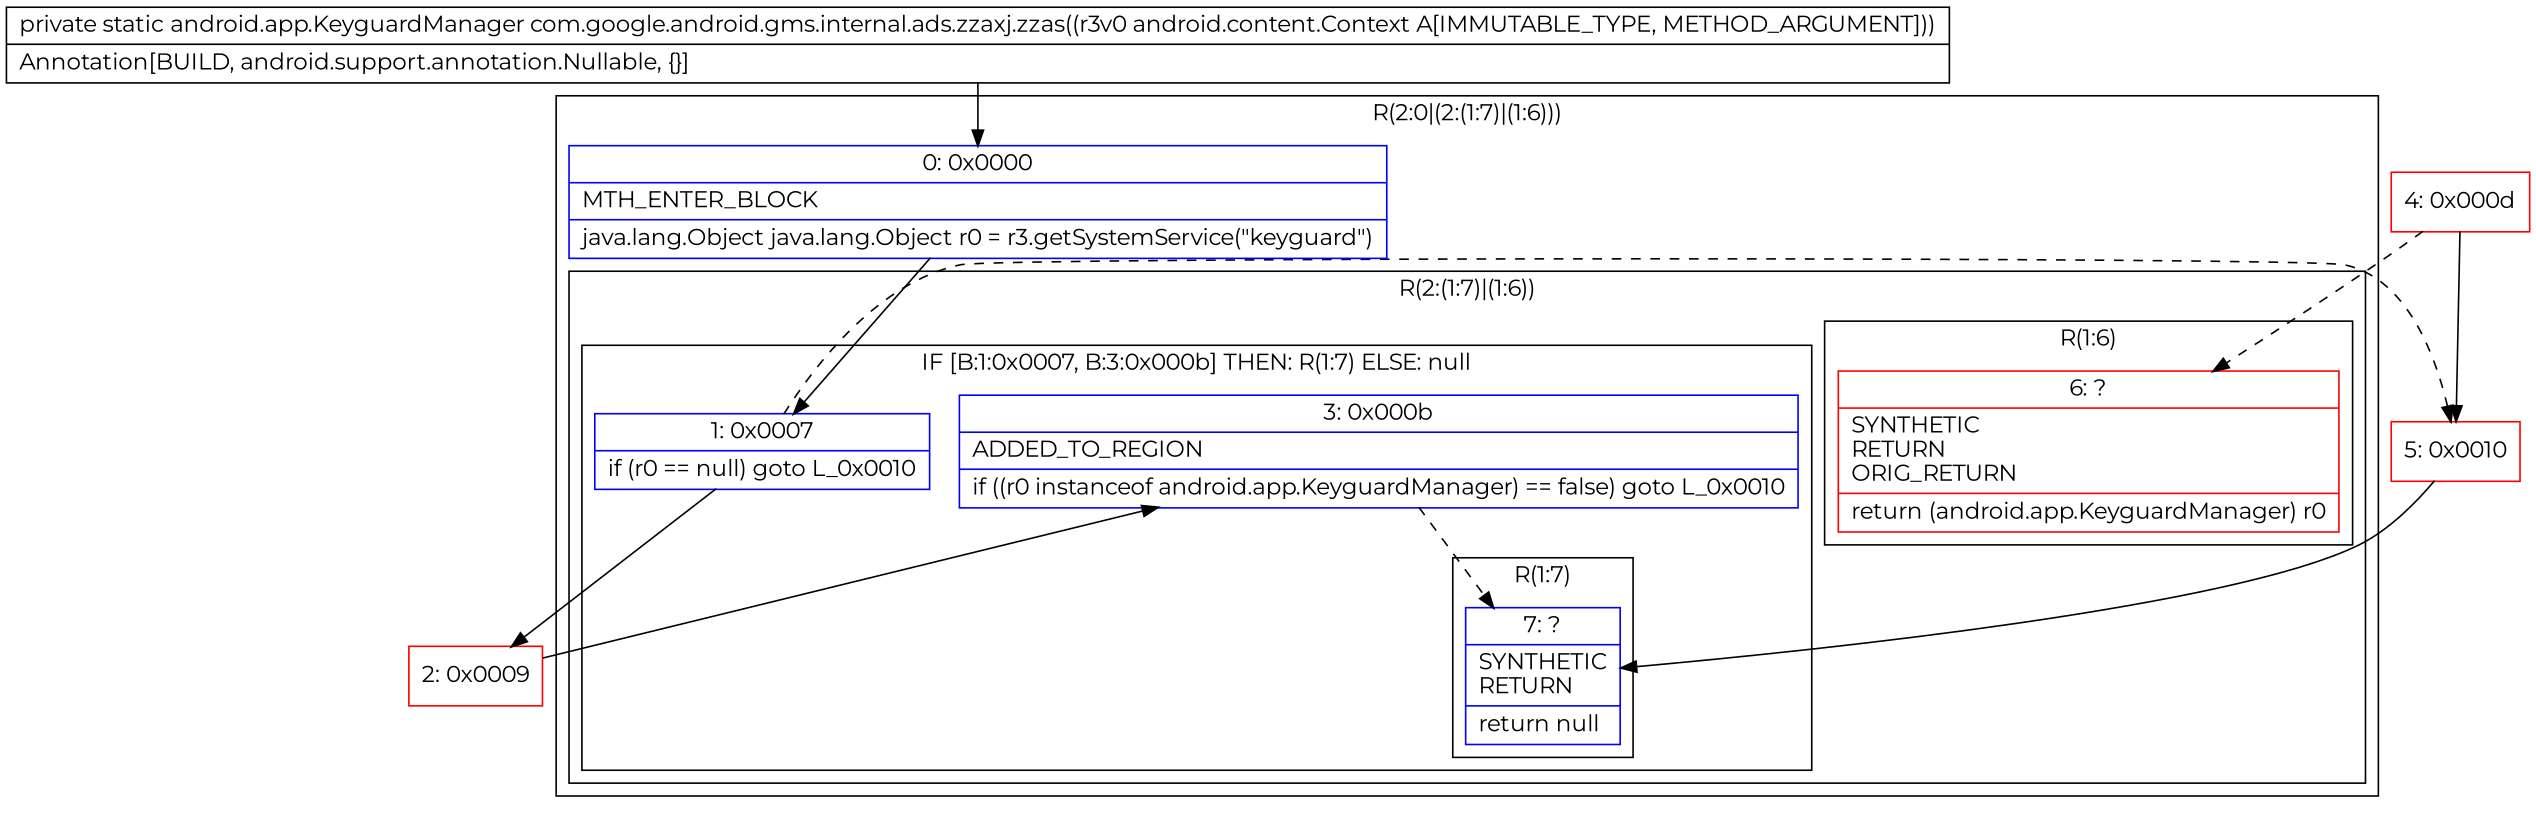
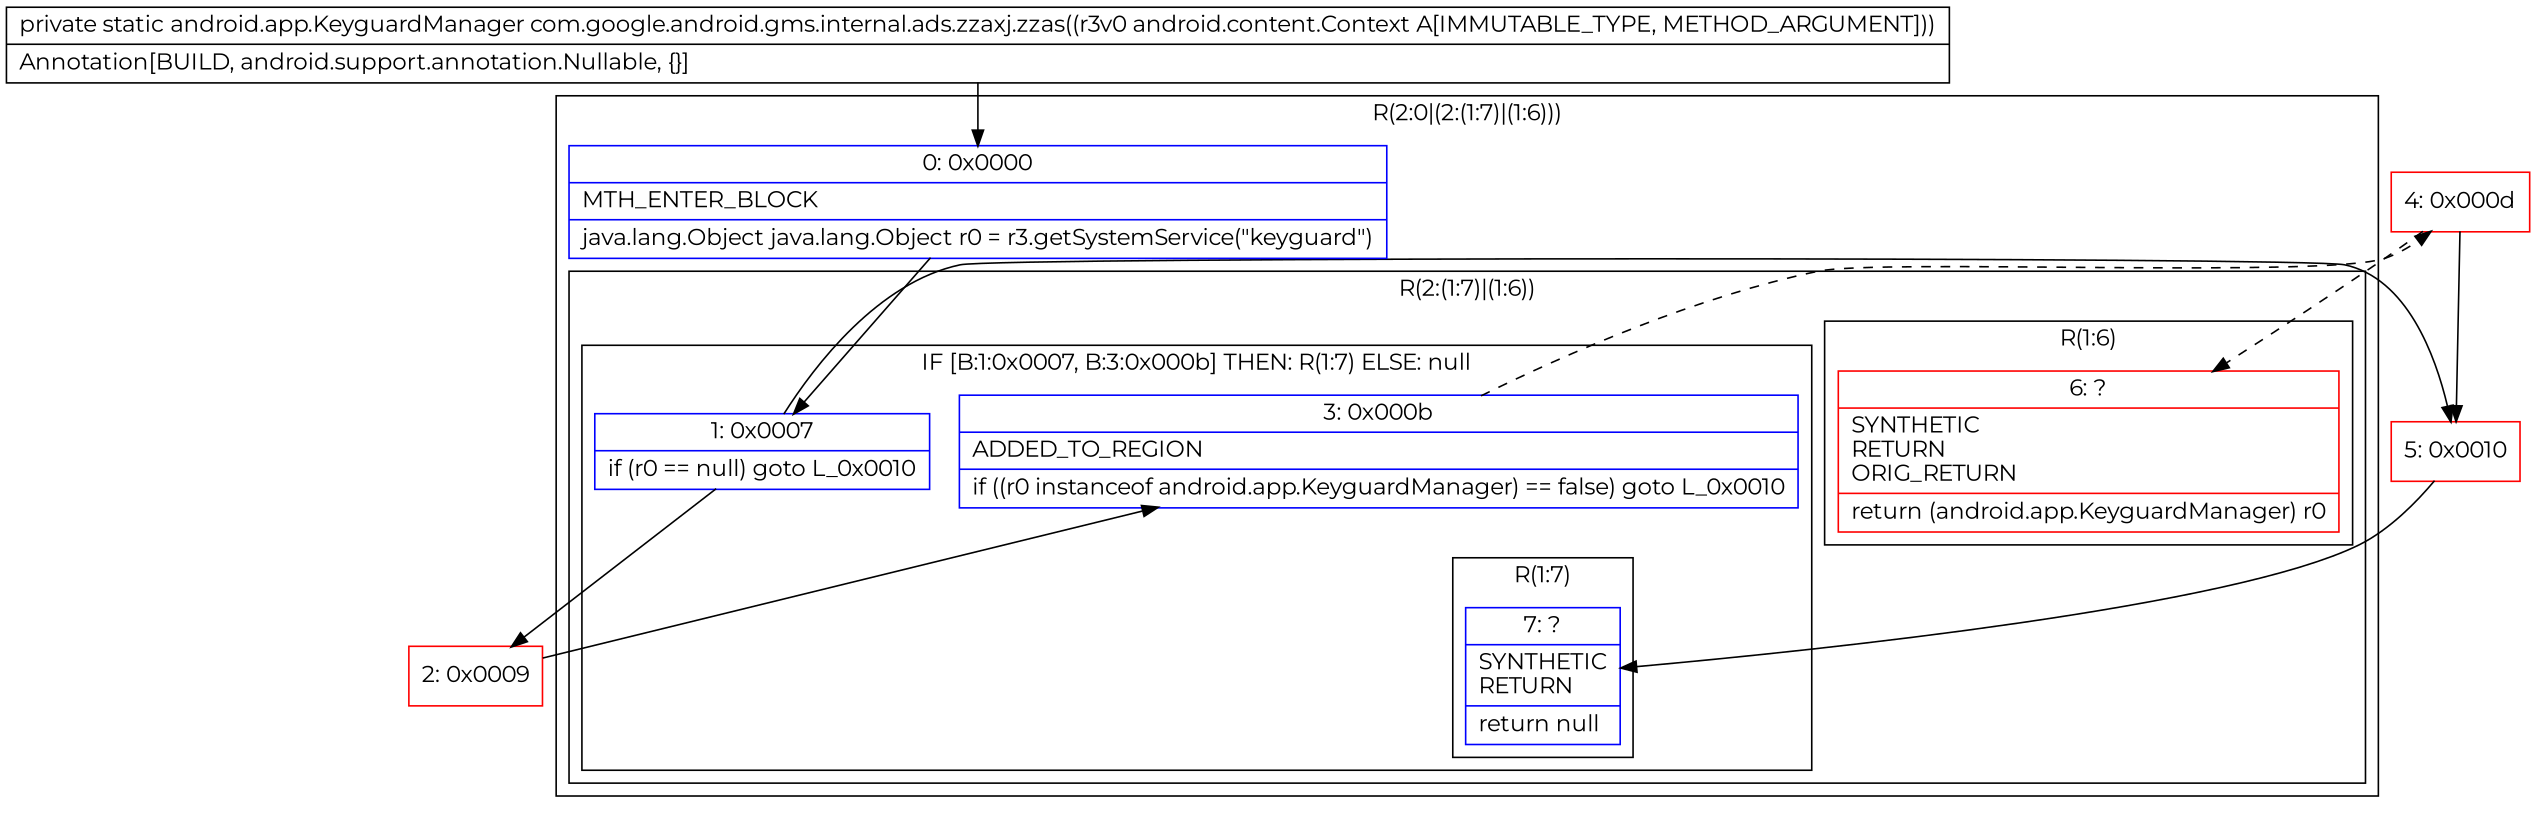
(1626, 259) -> (1626, 259)
(1448, 547) -> (1773, 282)
